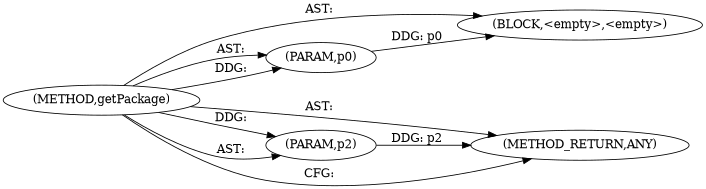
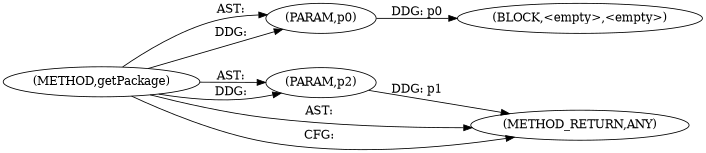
(292, 23) -> none
(417, 139) -> (417, 90)
